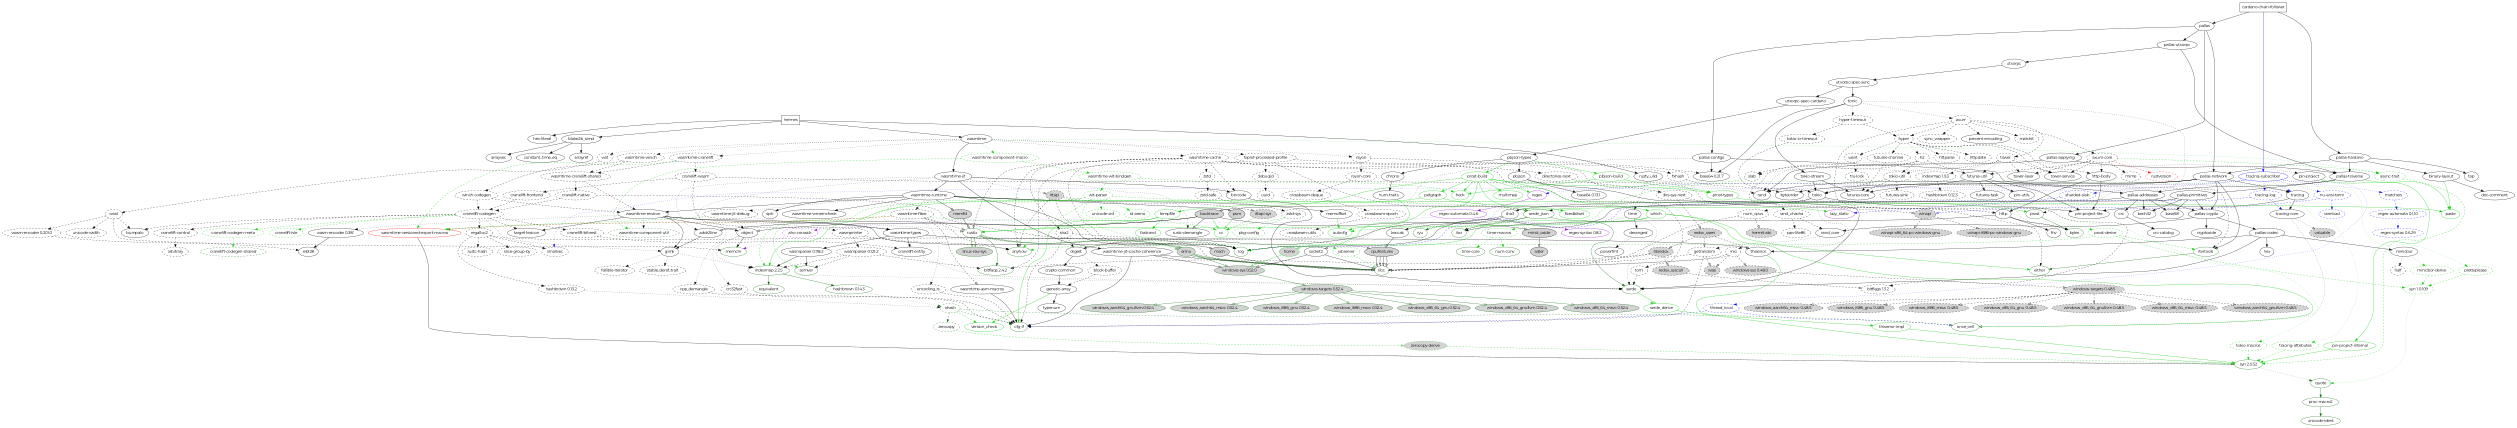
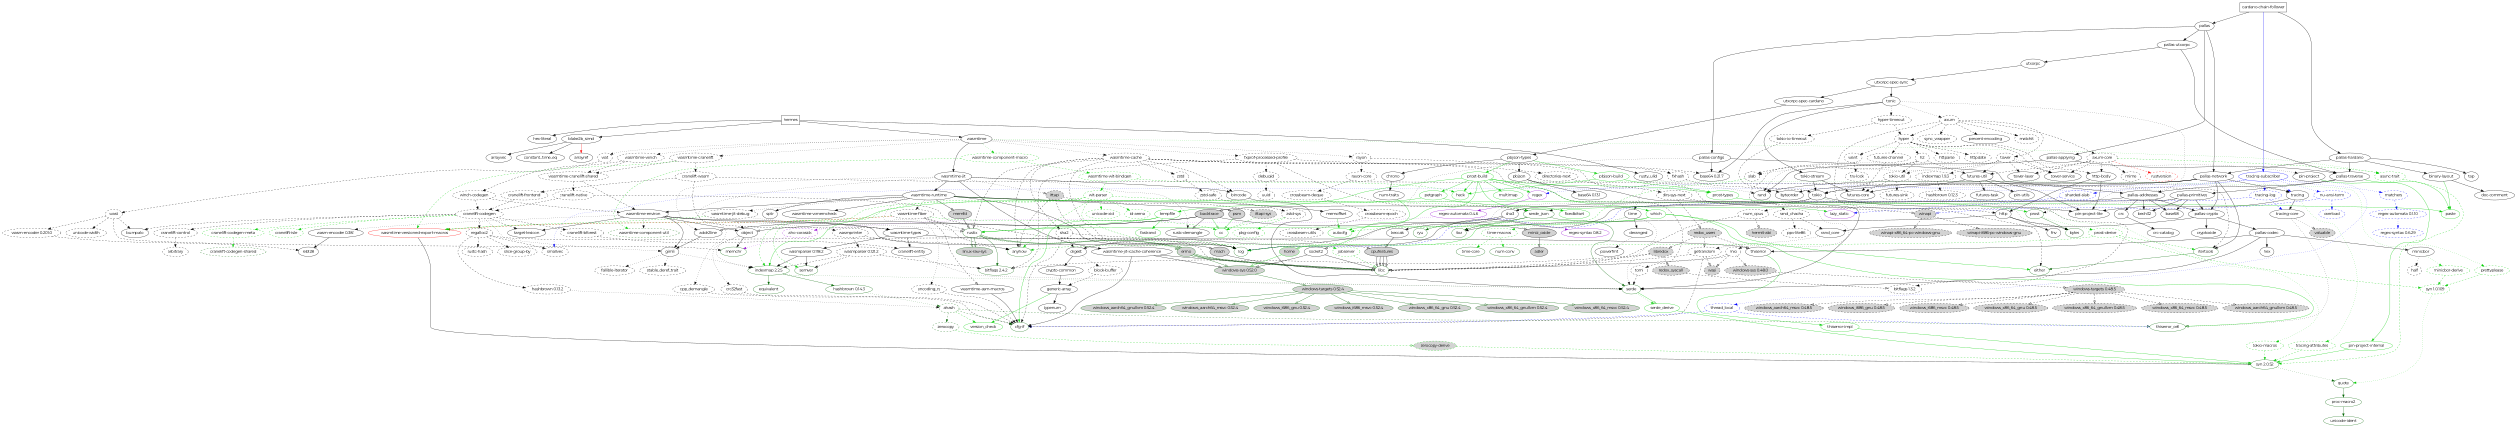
(581, 147) -> (581, 147)
(1965, 327) -> (2168, 327)
